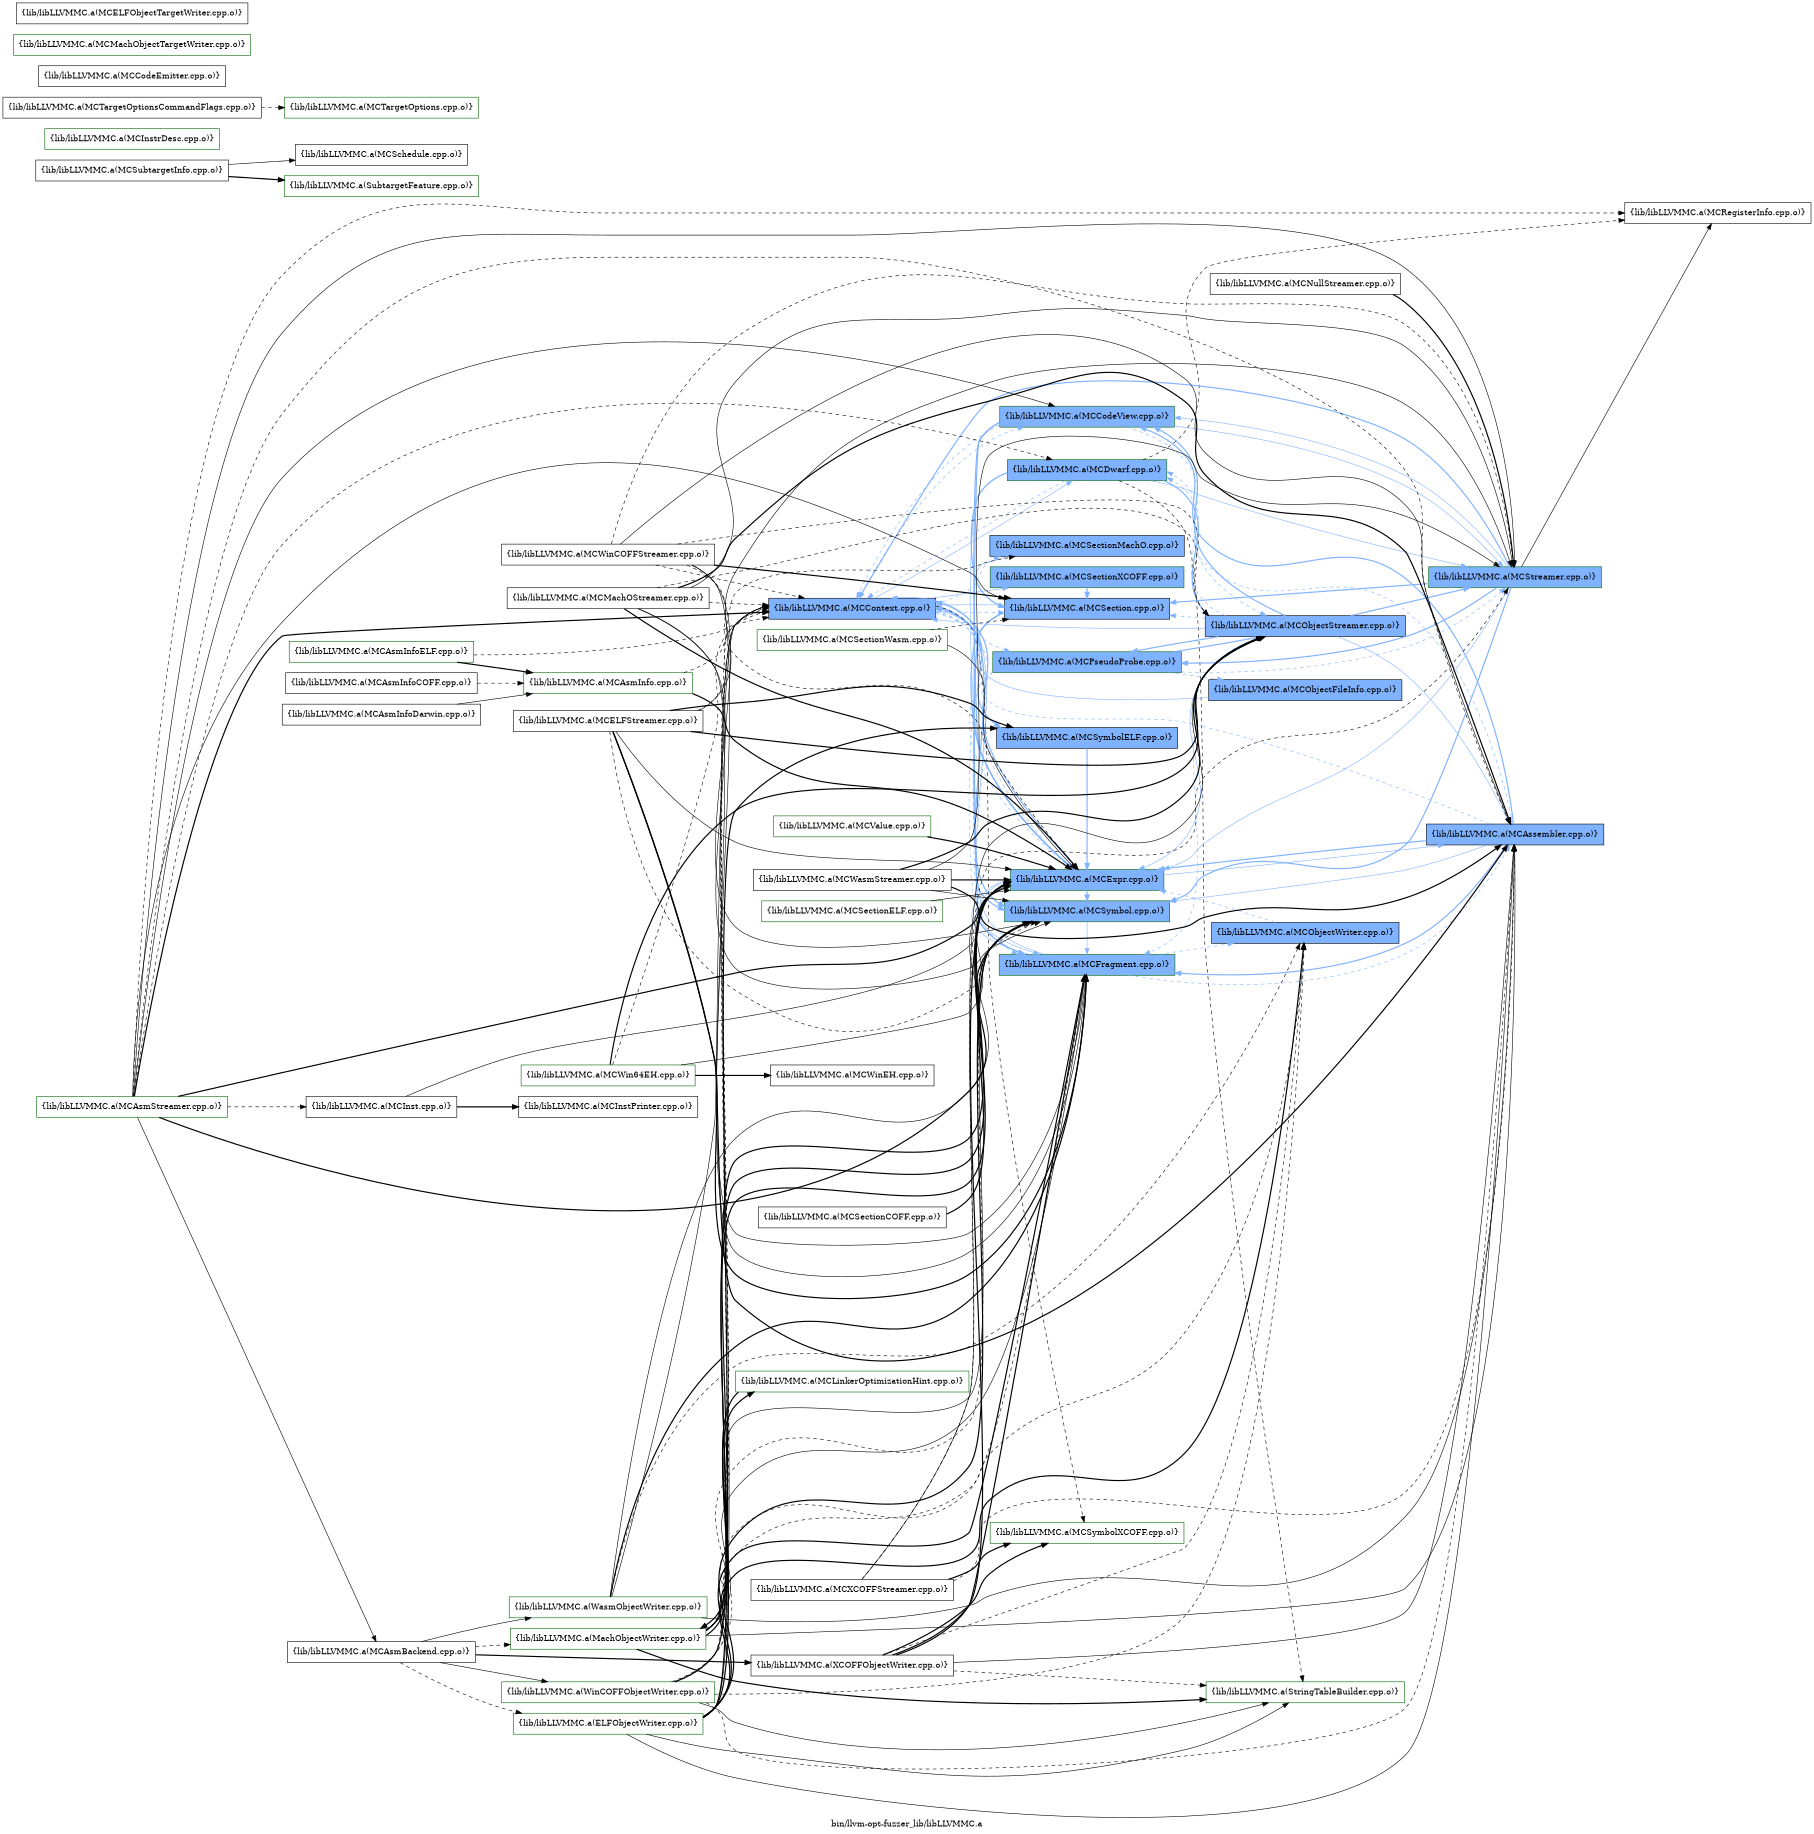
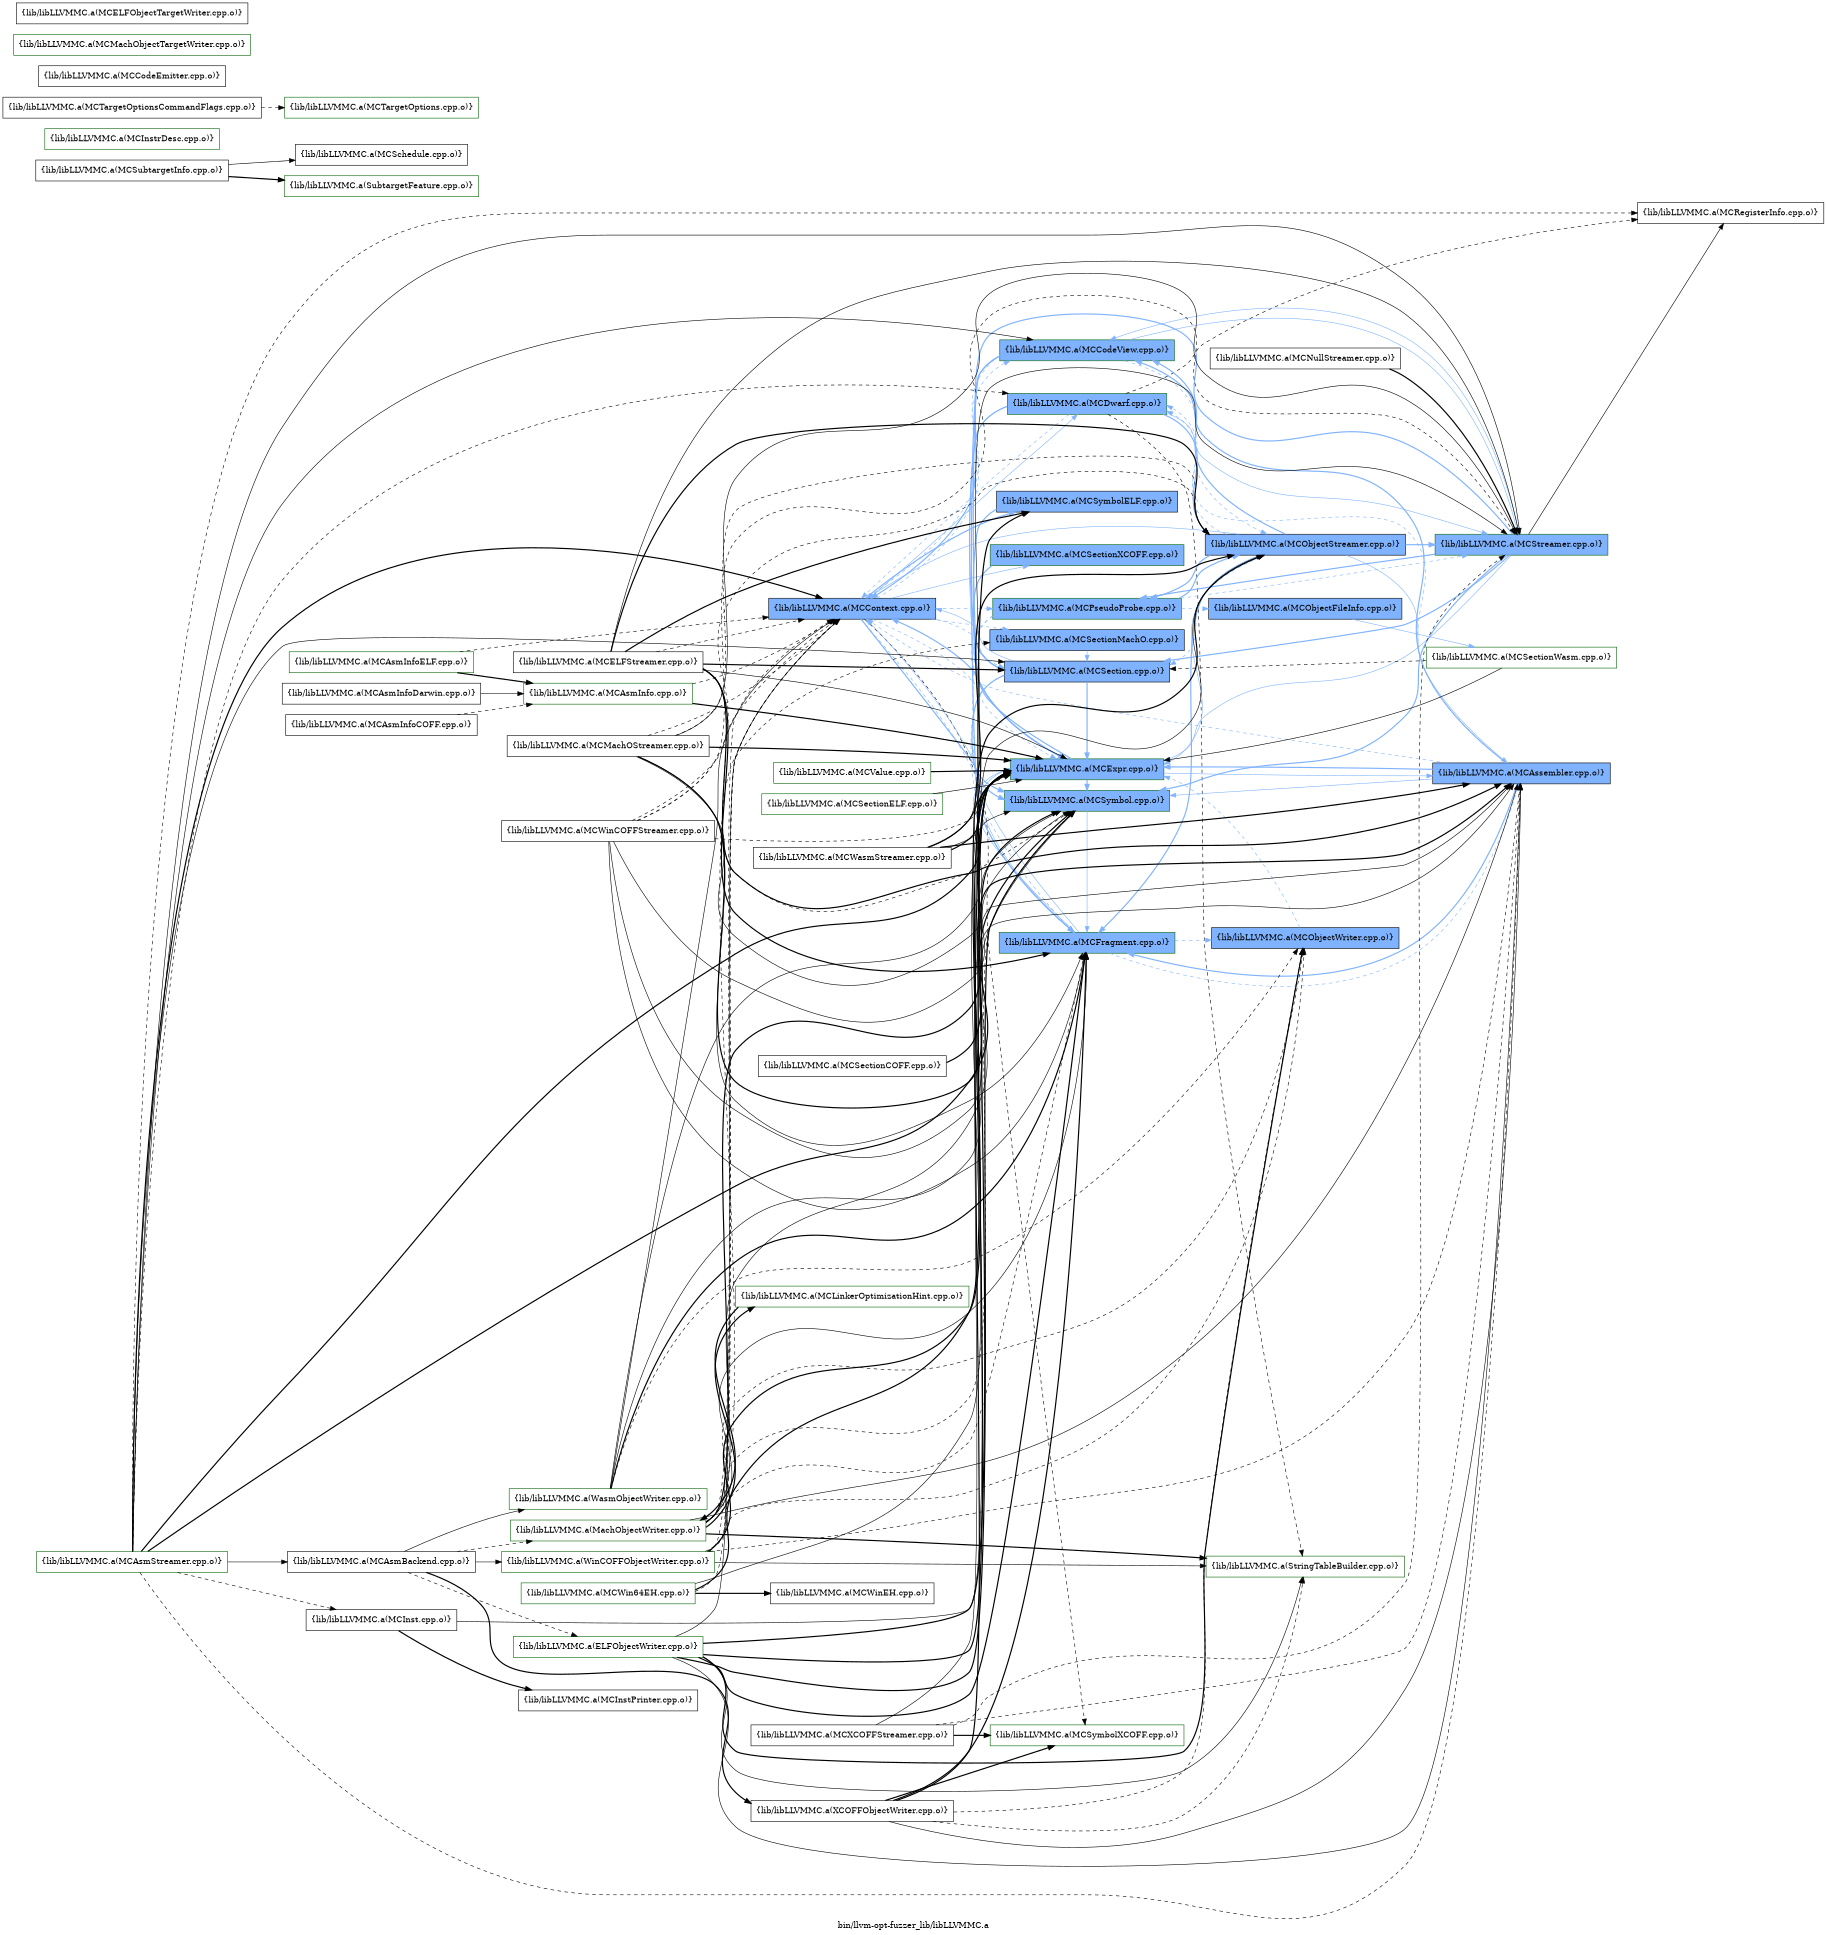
(859, 580) -> (851, 667)
(1052, 696) -> (1410, 632)
(1194, 770) -> (1191, 728)
